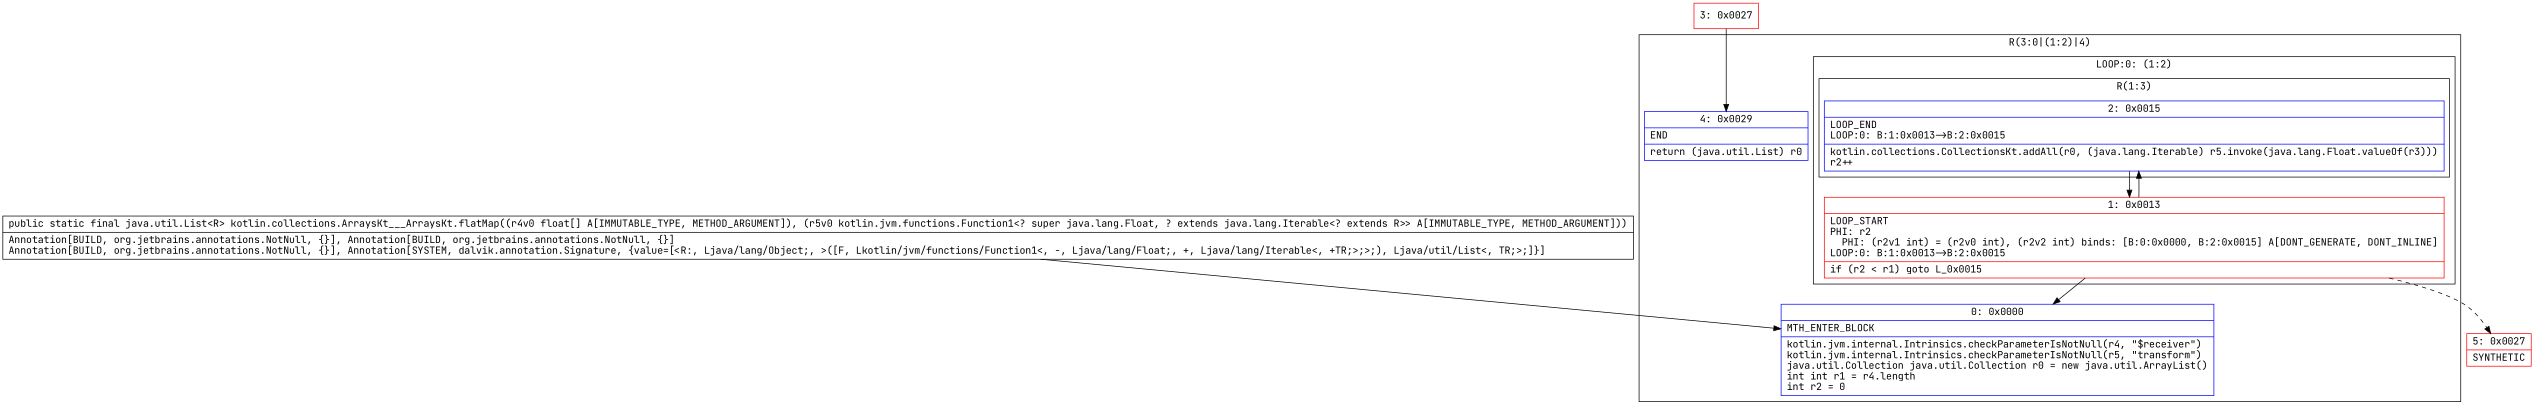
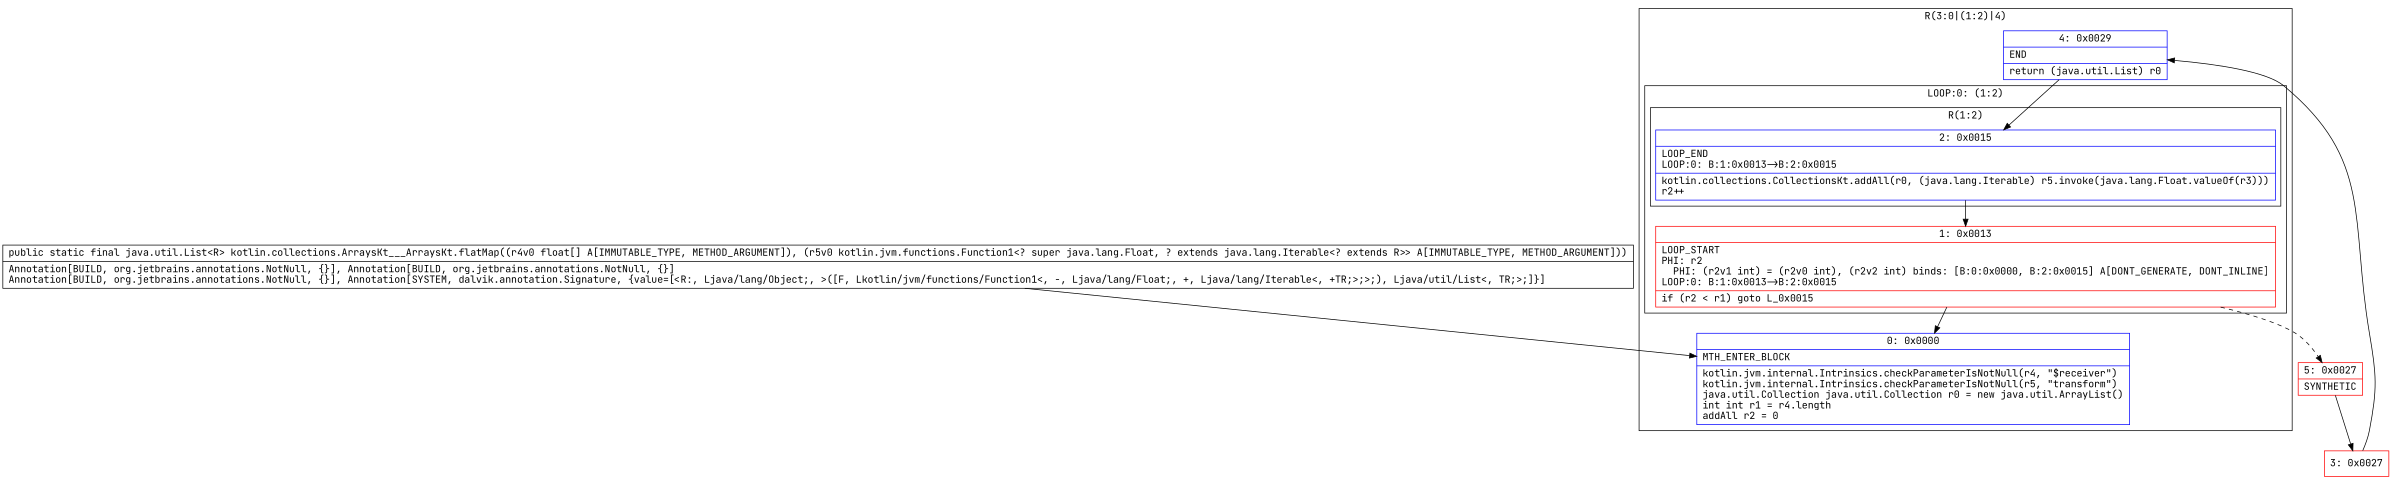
(2134, 87) -> (1966, 116)
(2139, 188) -> (2034, 102)
(1816, 387) -> (1741, 416)
none -> (2343, 420)
